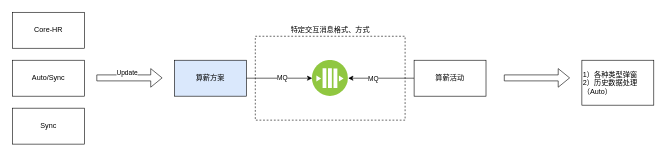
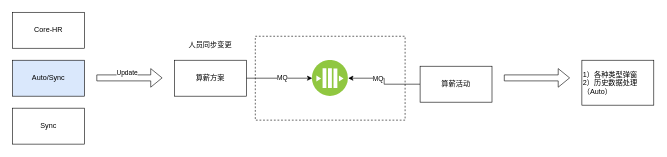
(330, 30) -> none
none -> (210, 45)
(48, 78) -> (48, 78)
(210, 78) -> (210, 78)
(450, 78) -> (456, 84)
